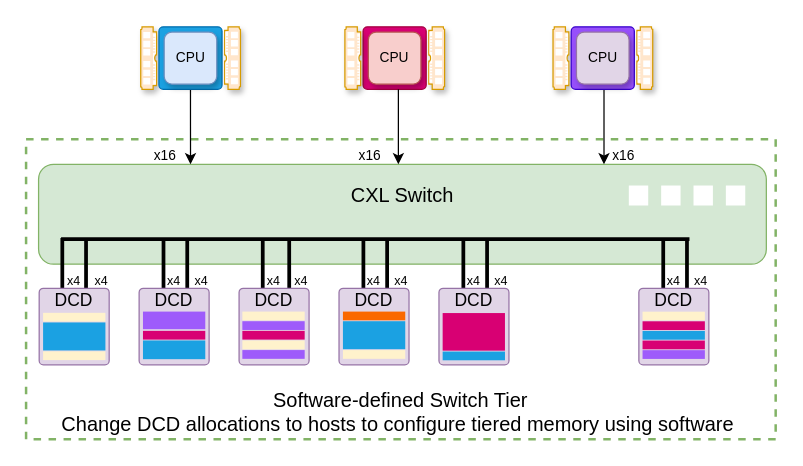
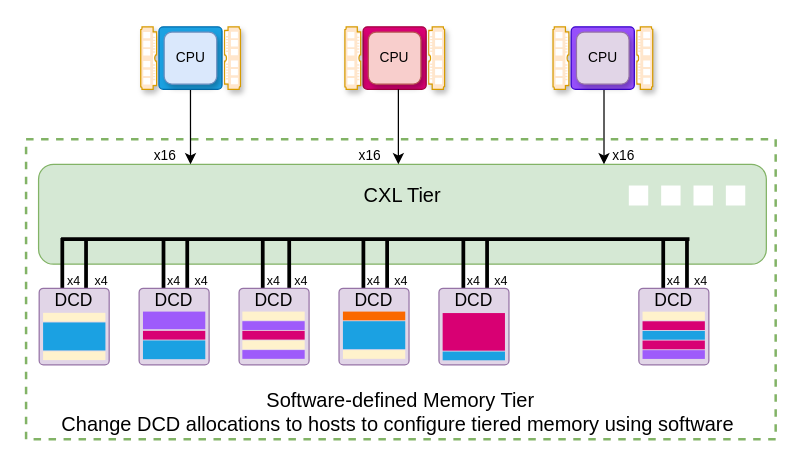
(403, 196) -> (403, 196)
(401, 418) -> (401, 418)
